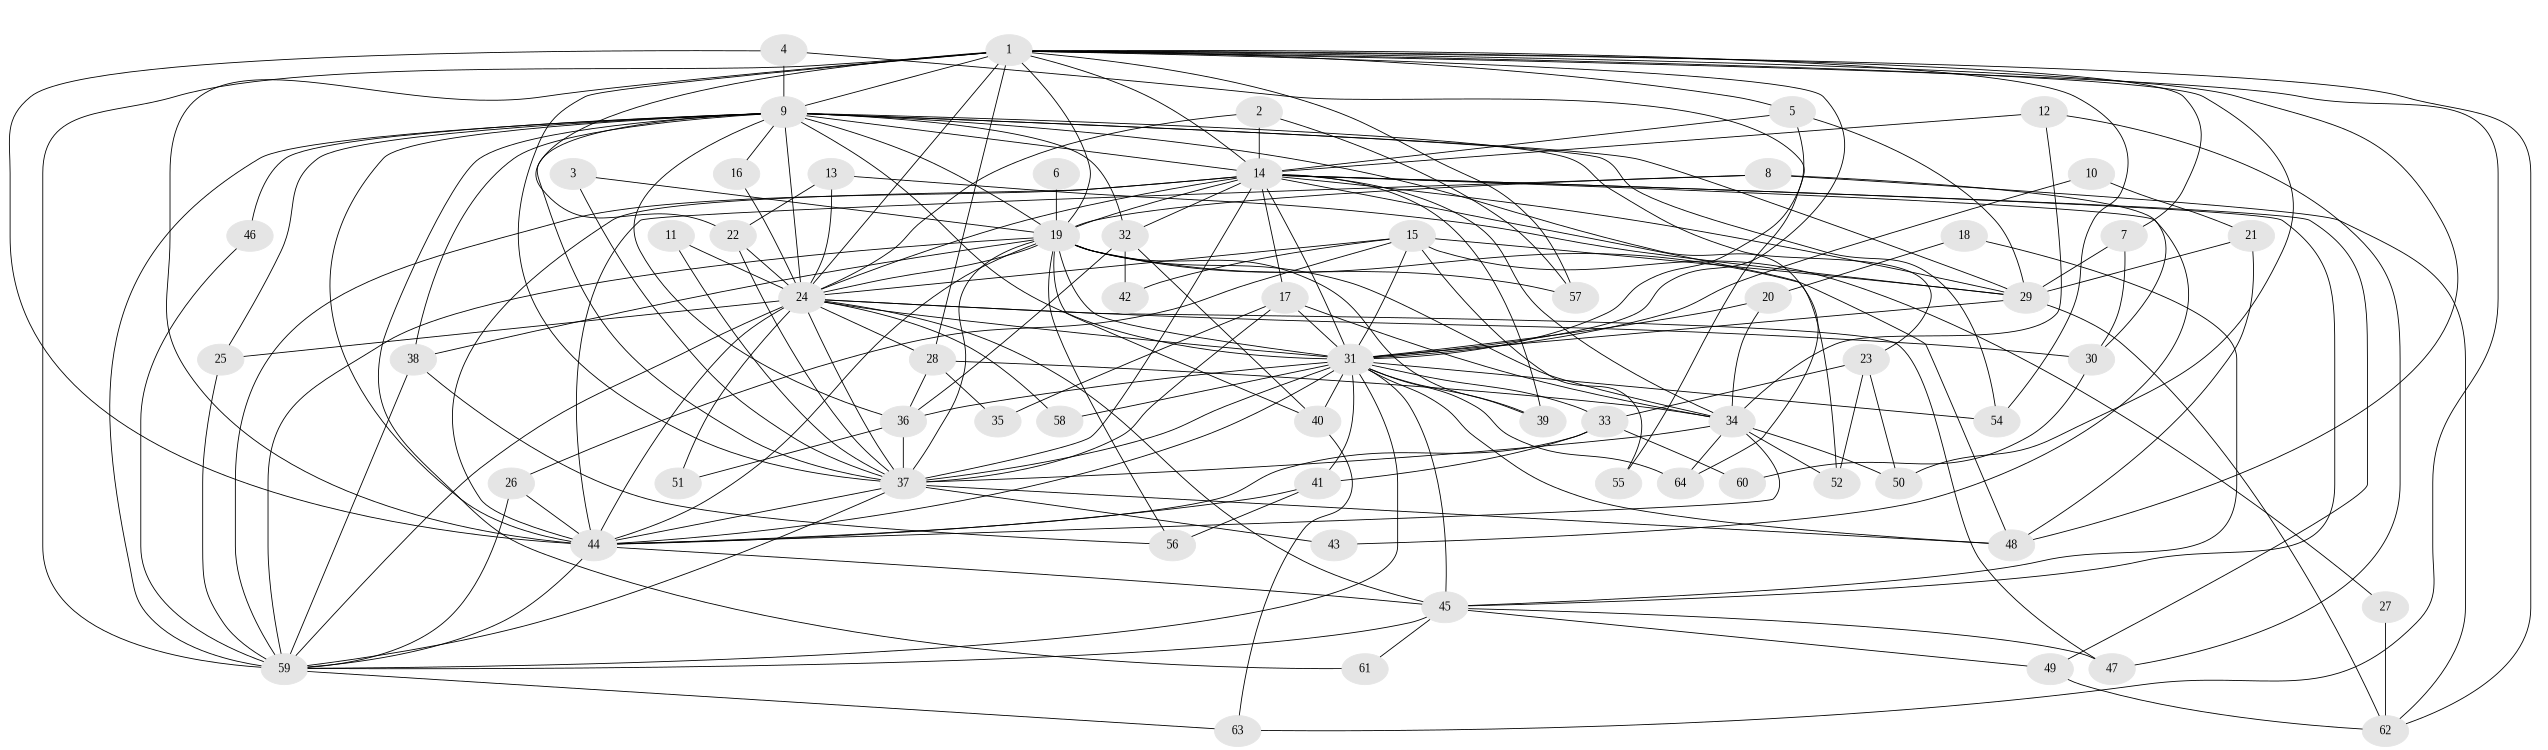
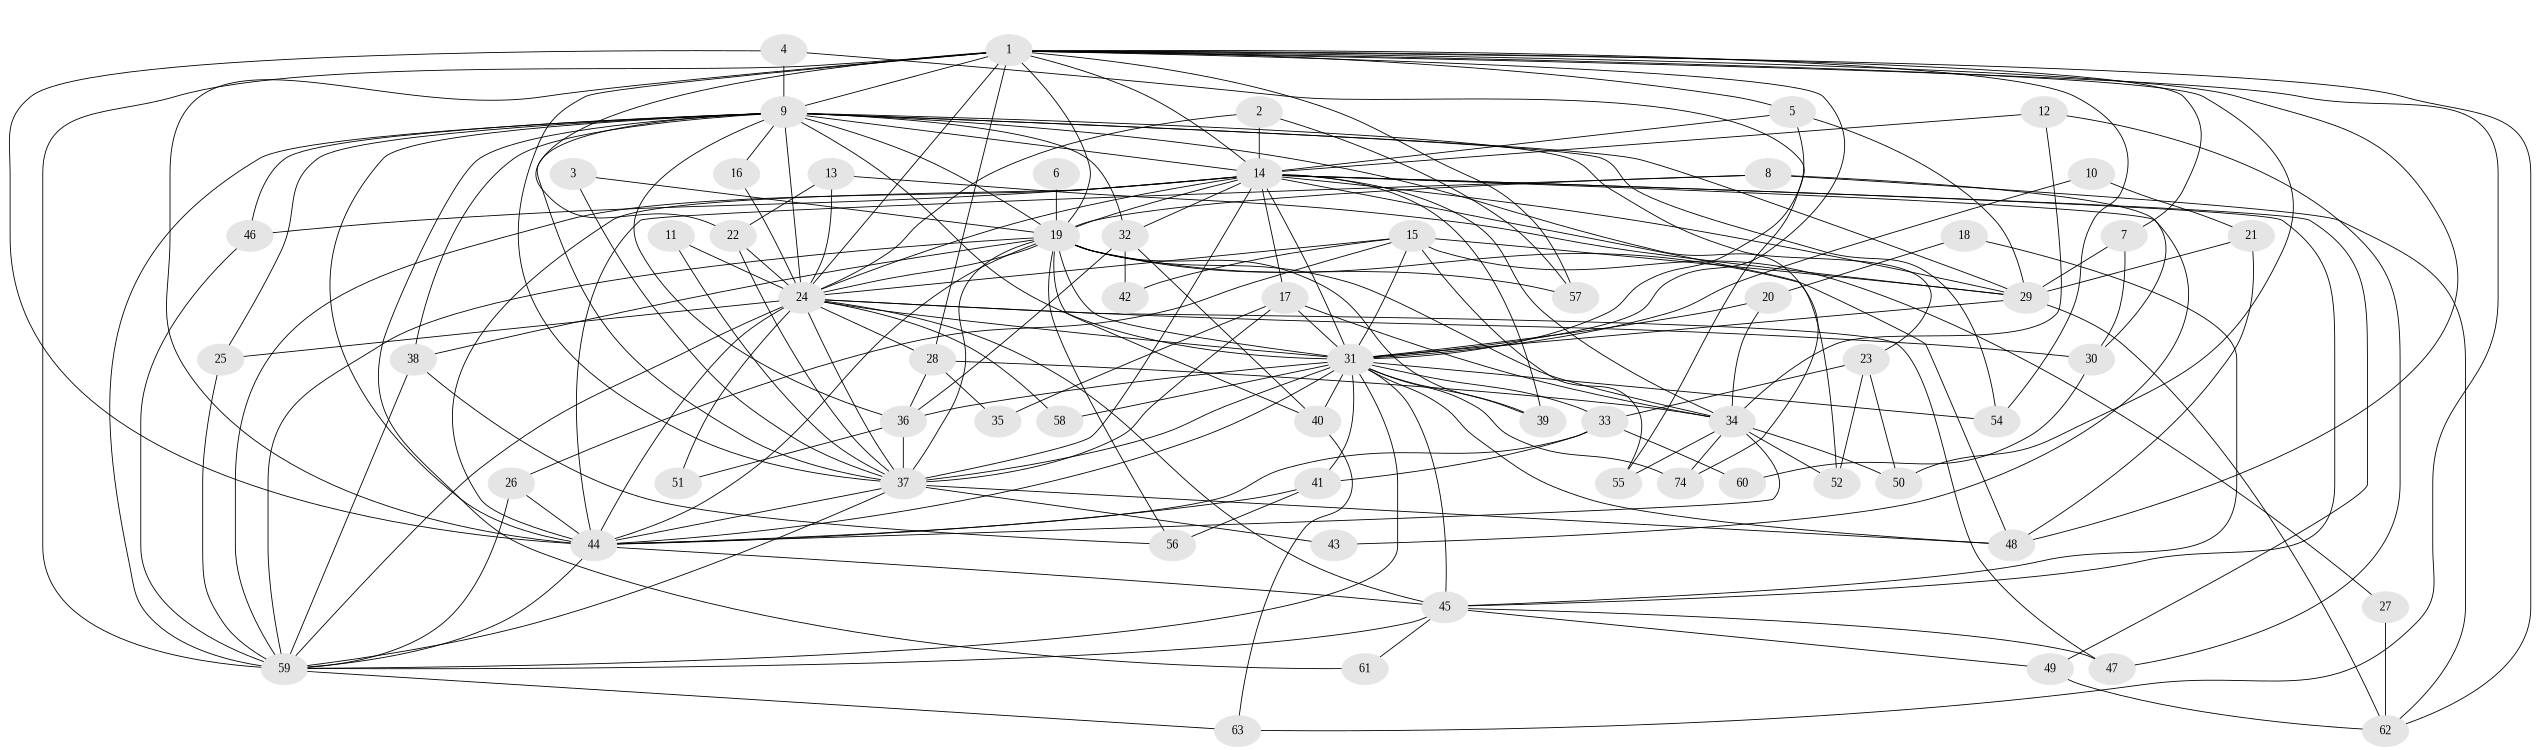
none -> (851, 201)
(1358, 460) -> (1669, 456)
(1680, 483) -> (1680, 483)
